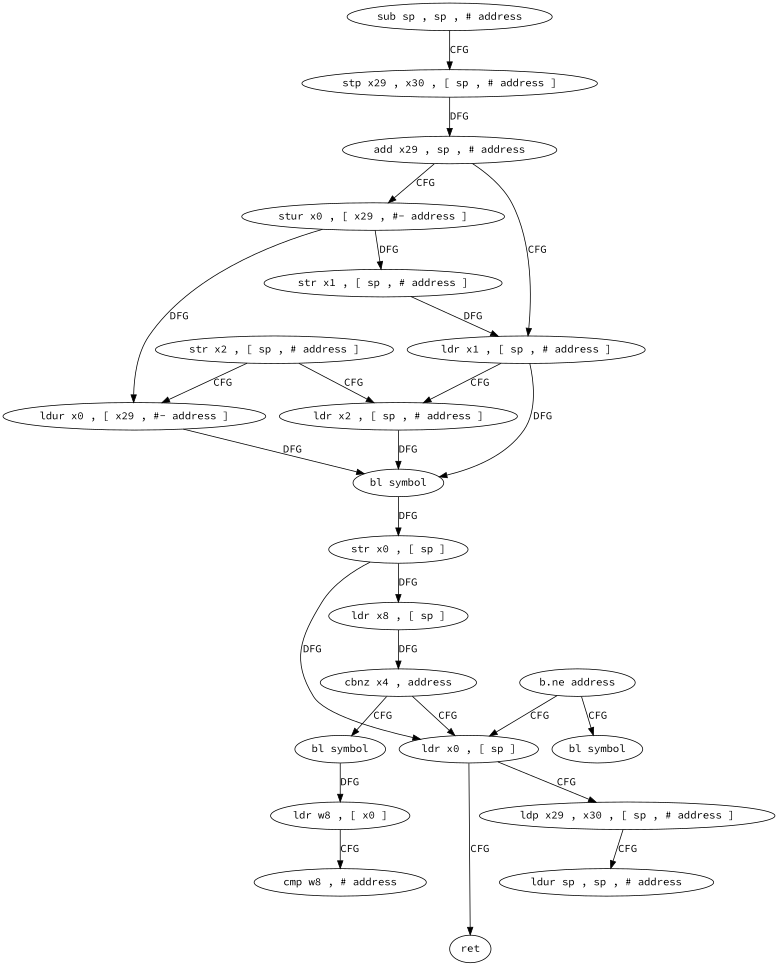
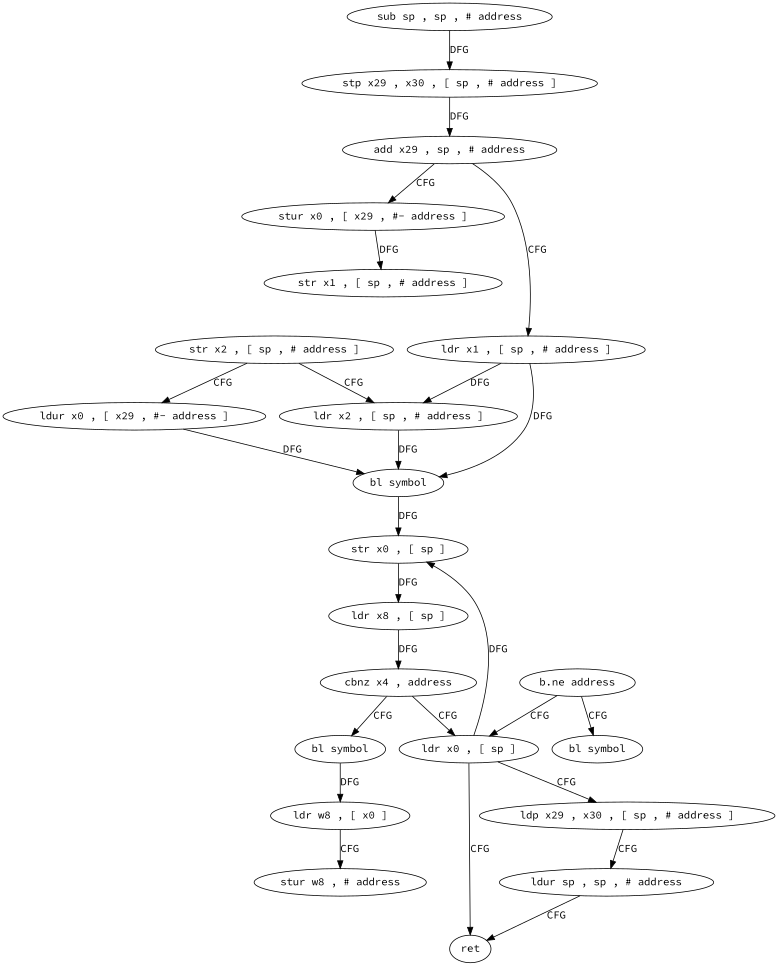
(459, 50) -> (459, 50)
(201, 285) -> none
(451, 315) -> none
(480, 383) -> (480, 383)
(302, 671) -> (487, 641)
(340, 882) -> (340, 882)
none -> (537, 916)
